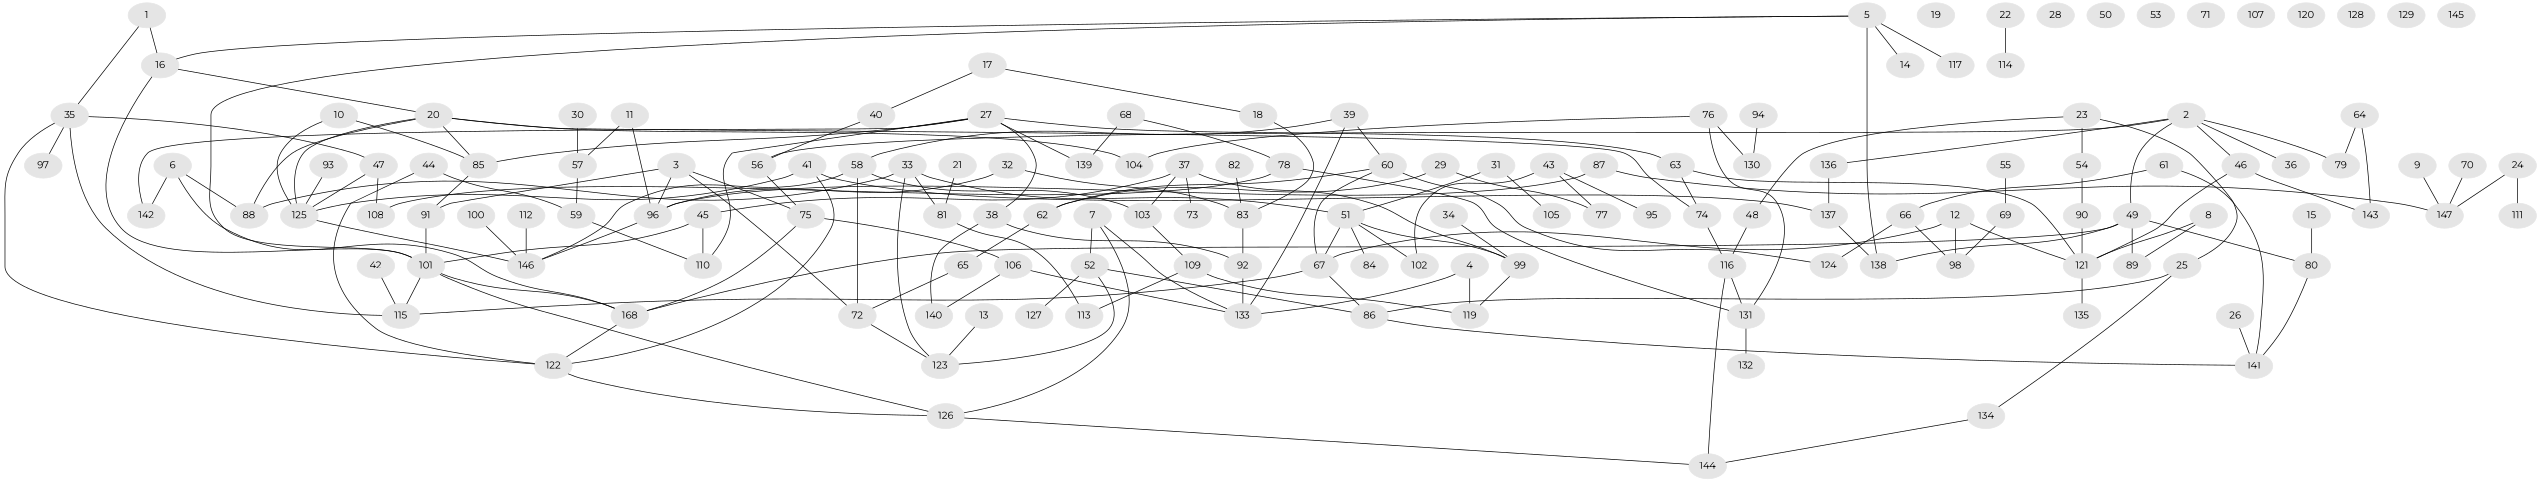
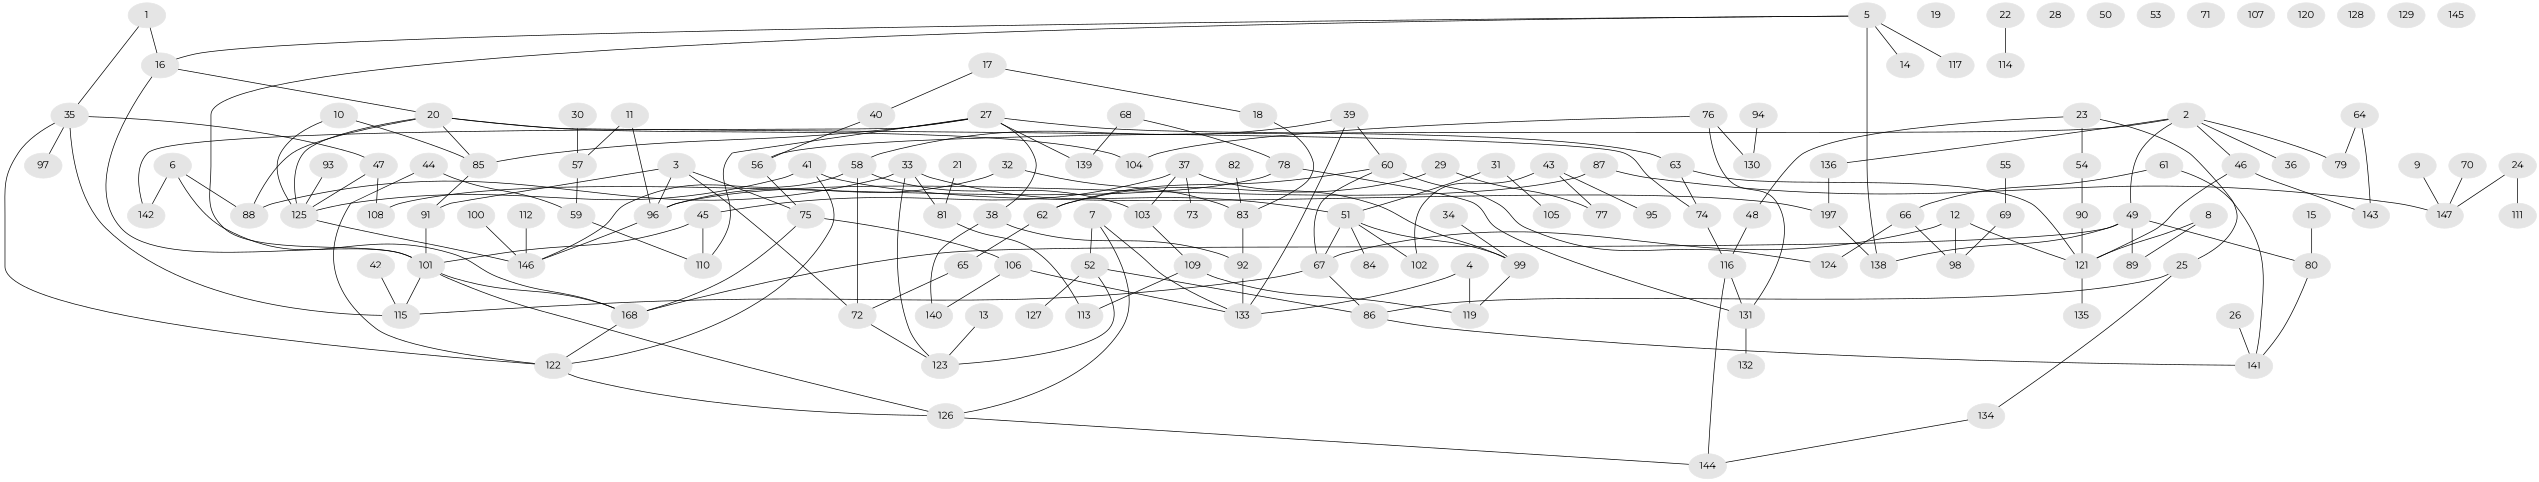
(1829, 216) -> (1829, 216)
